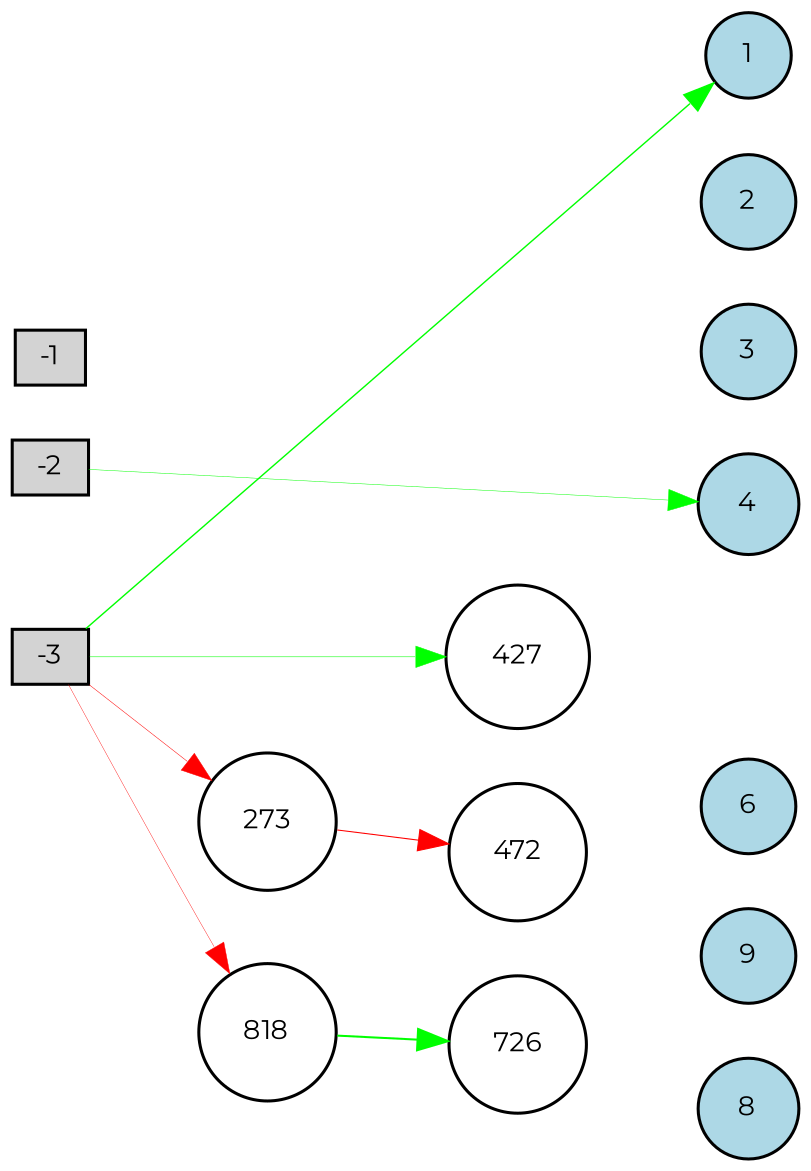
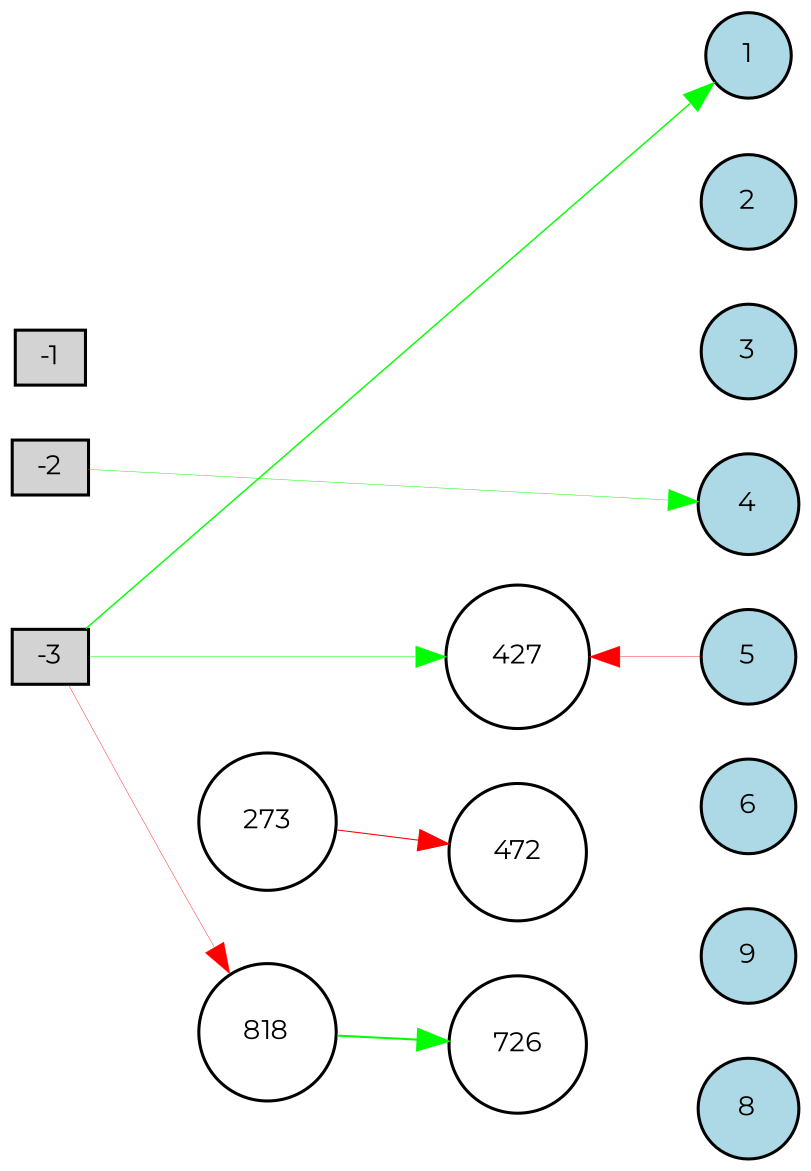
none -> (749, 657)
(138, 723) -> none
